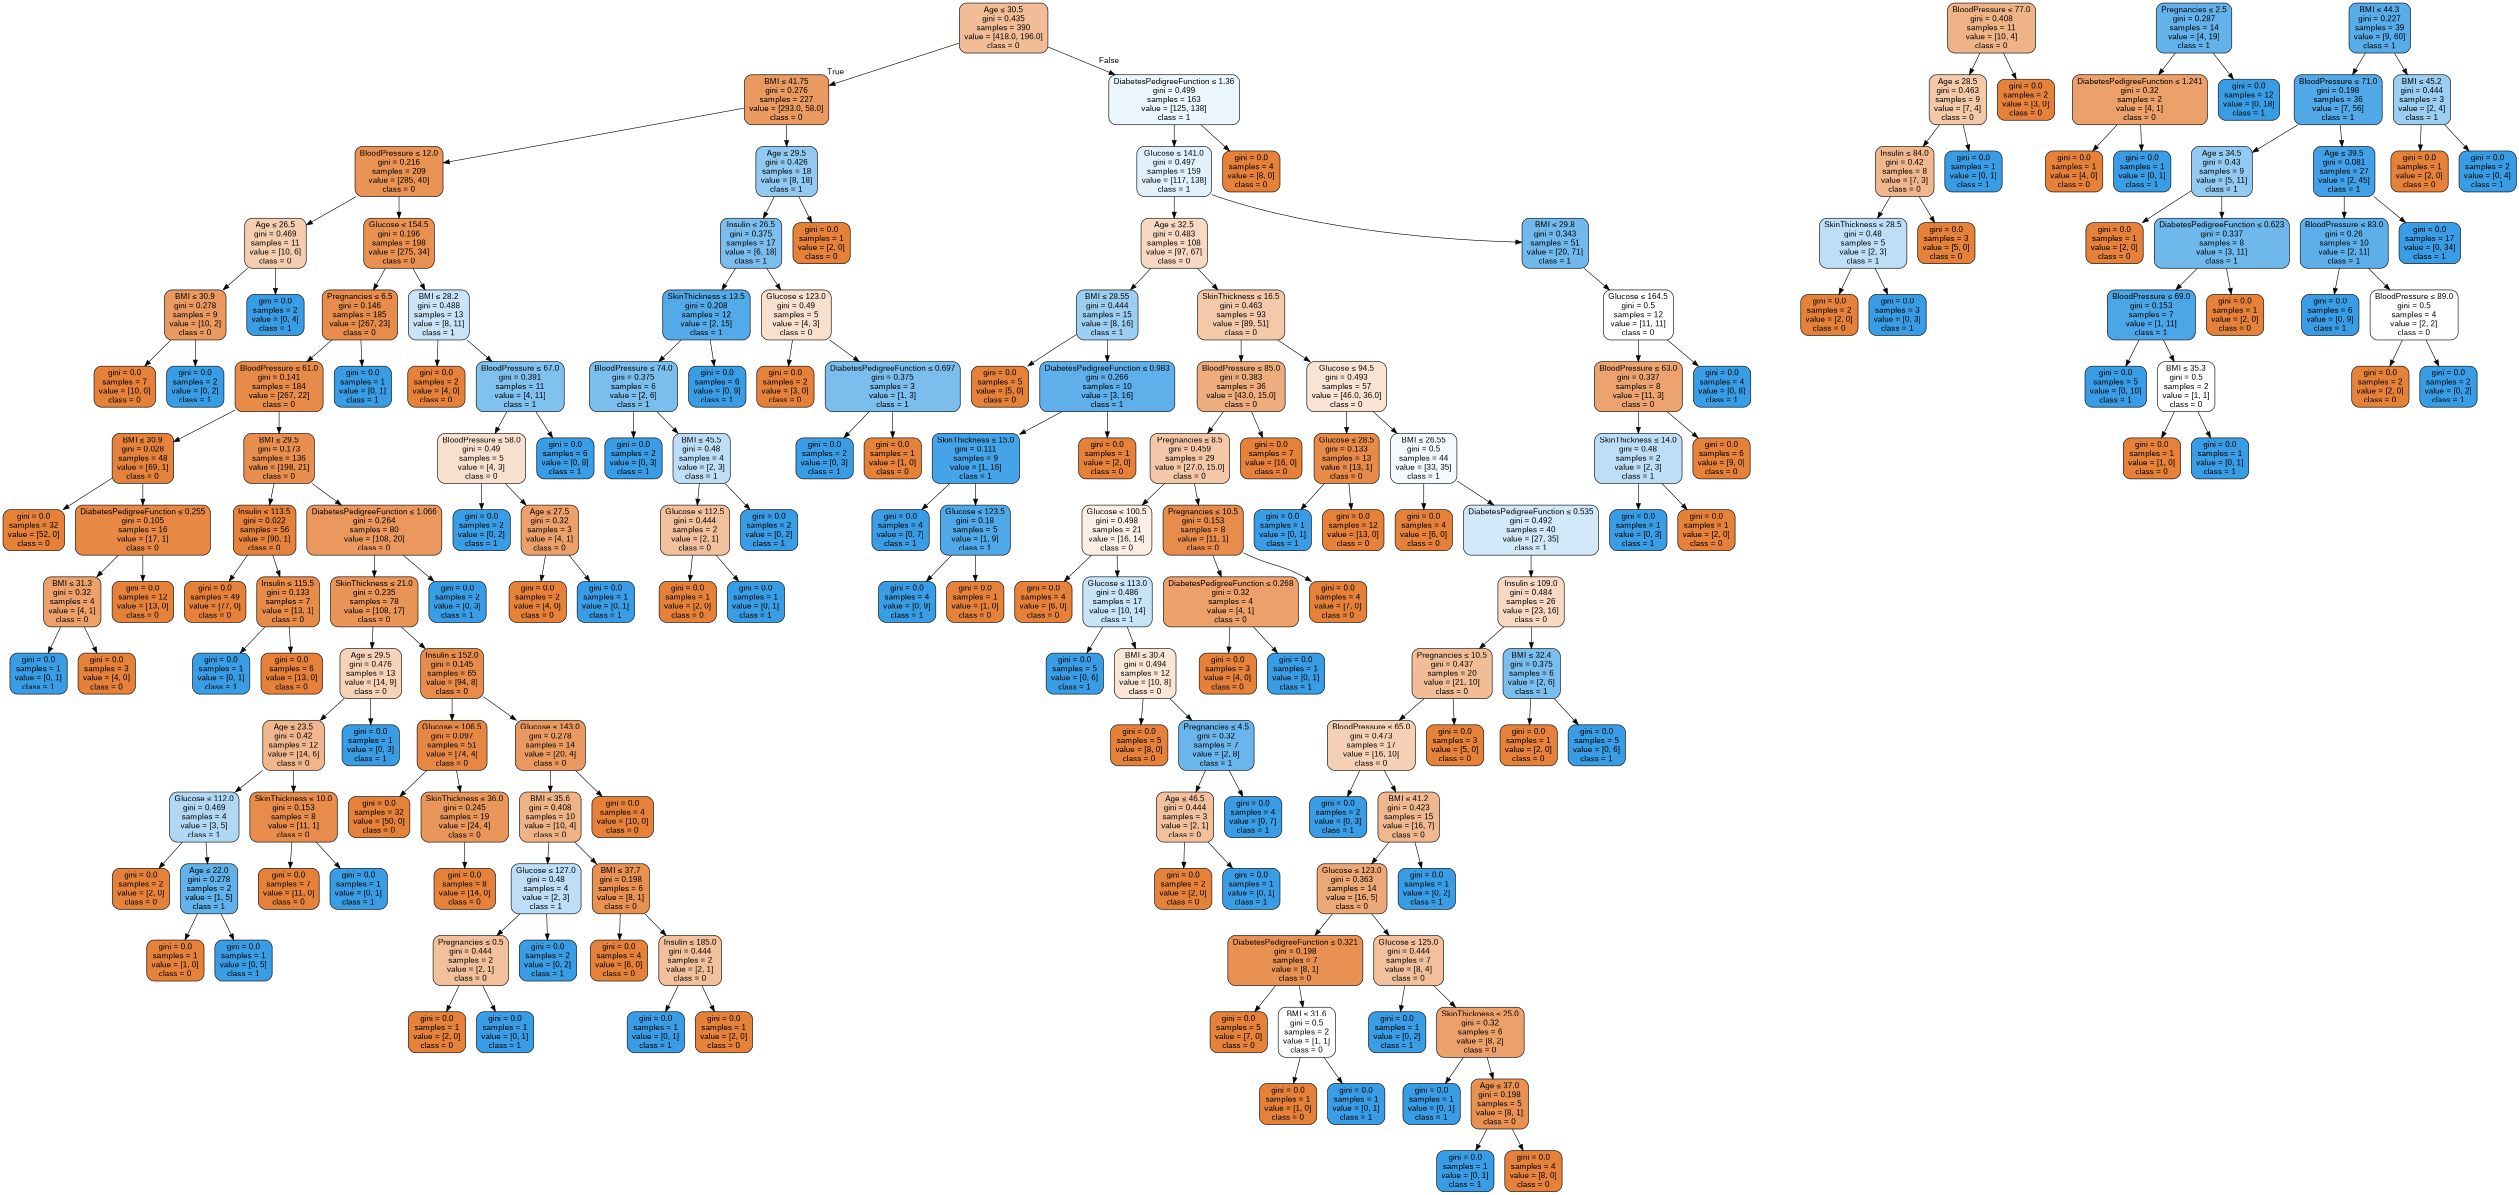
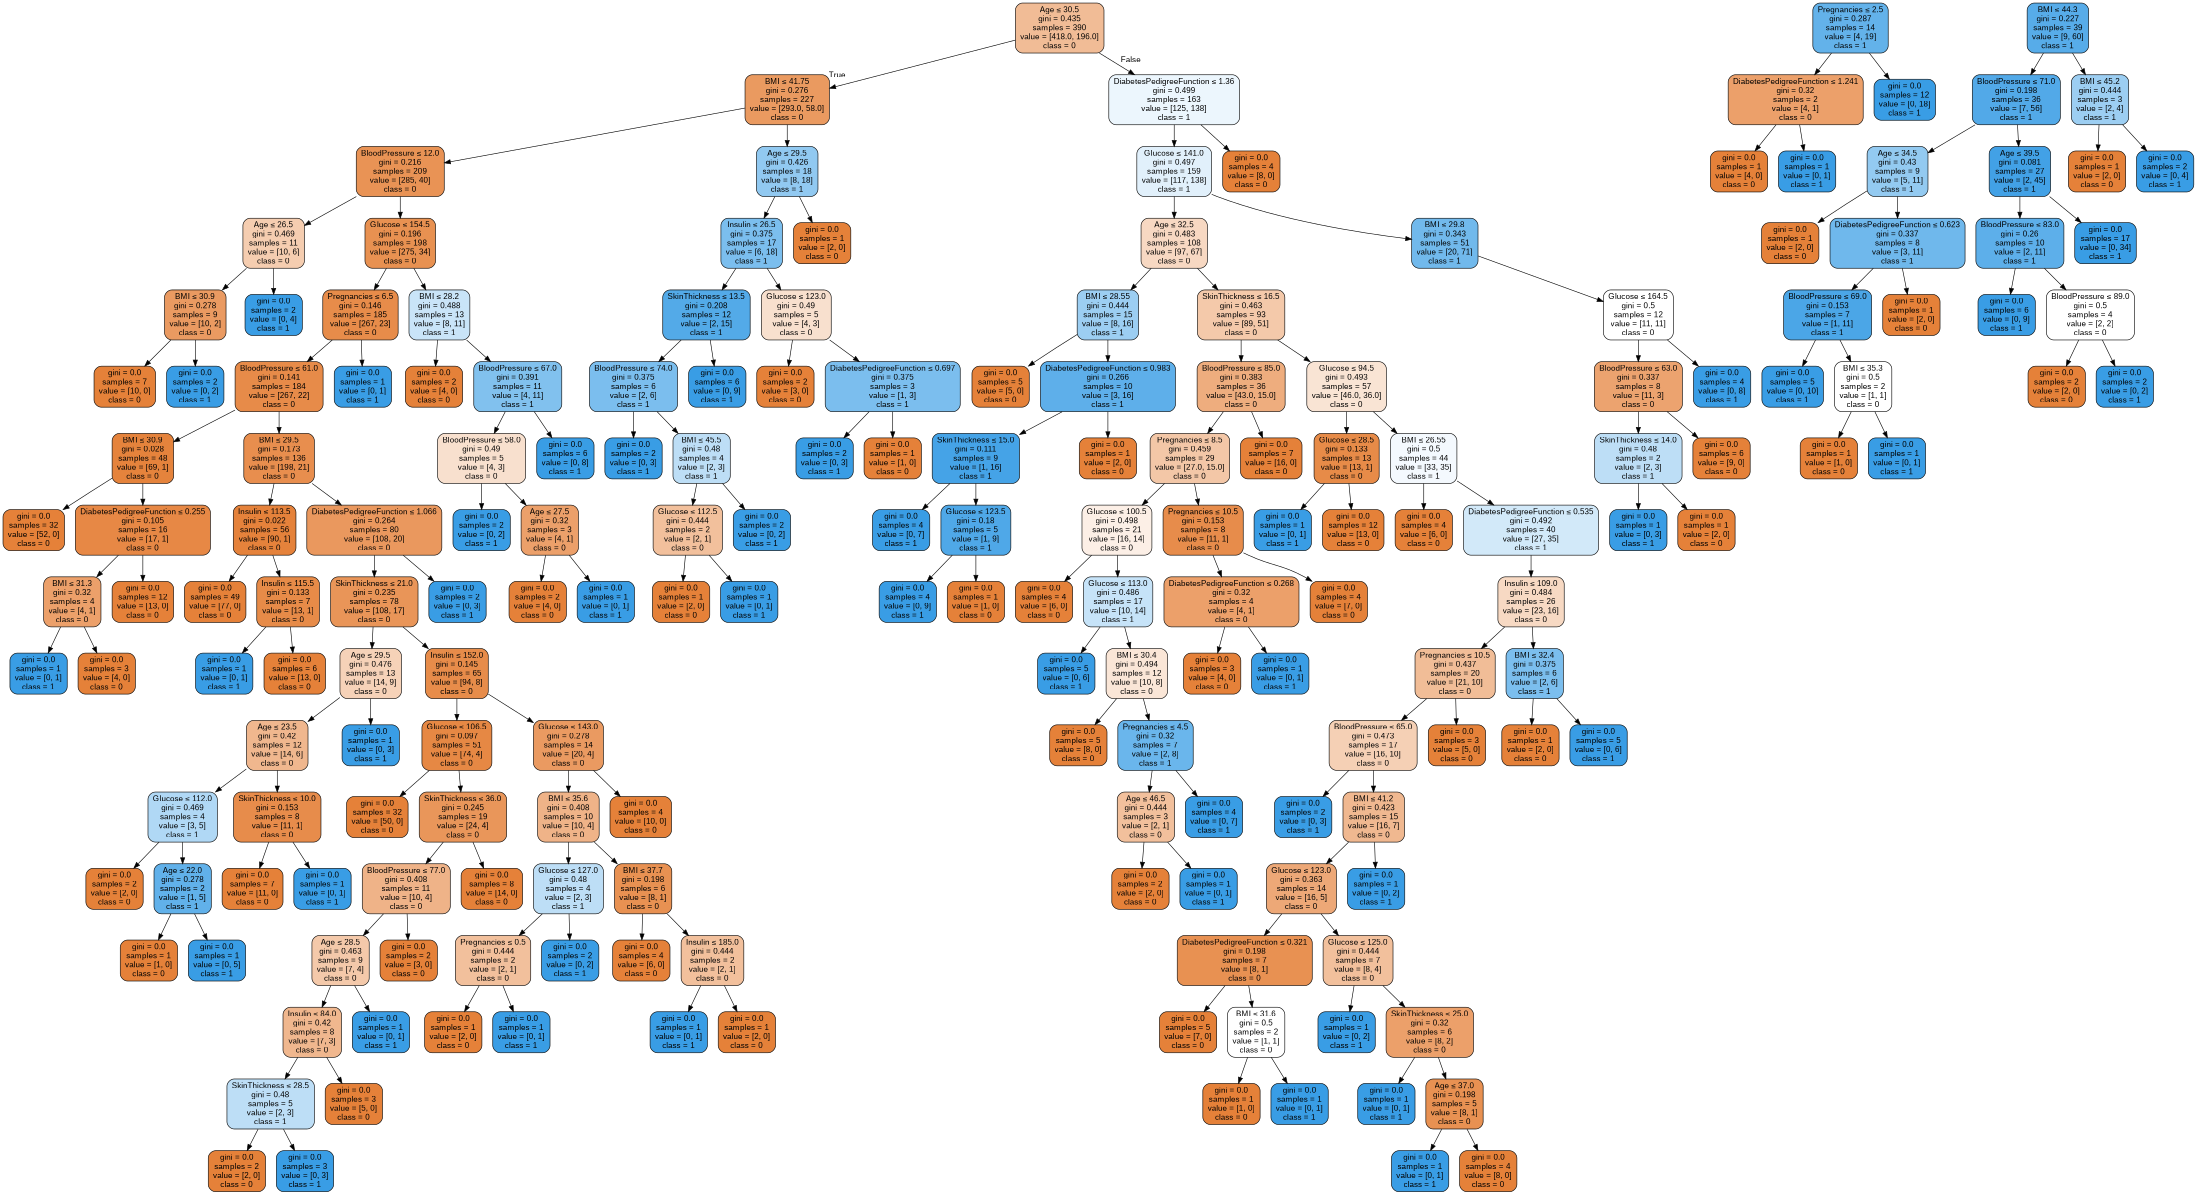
none -> (437, 851)
